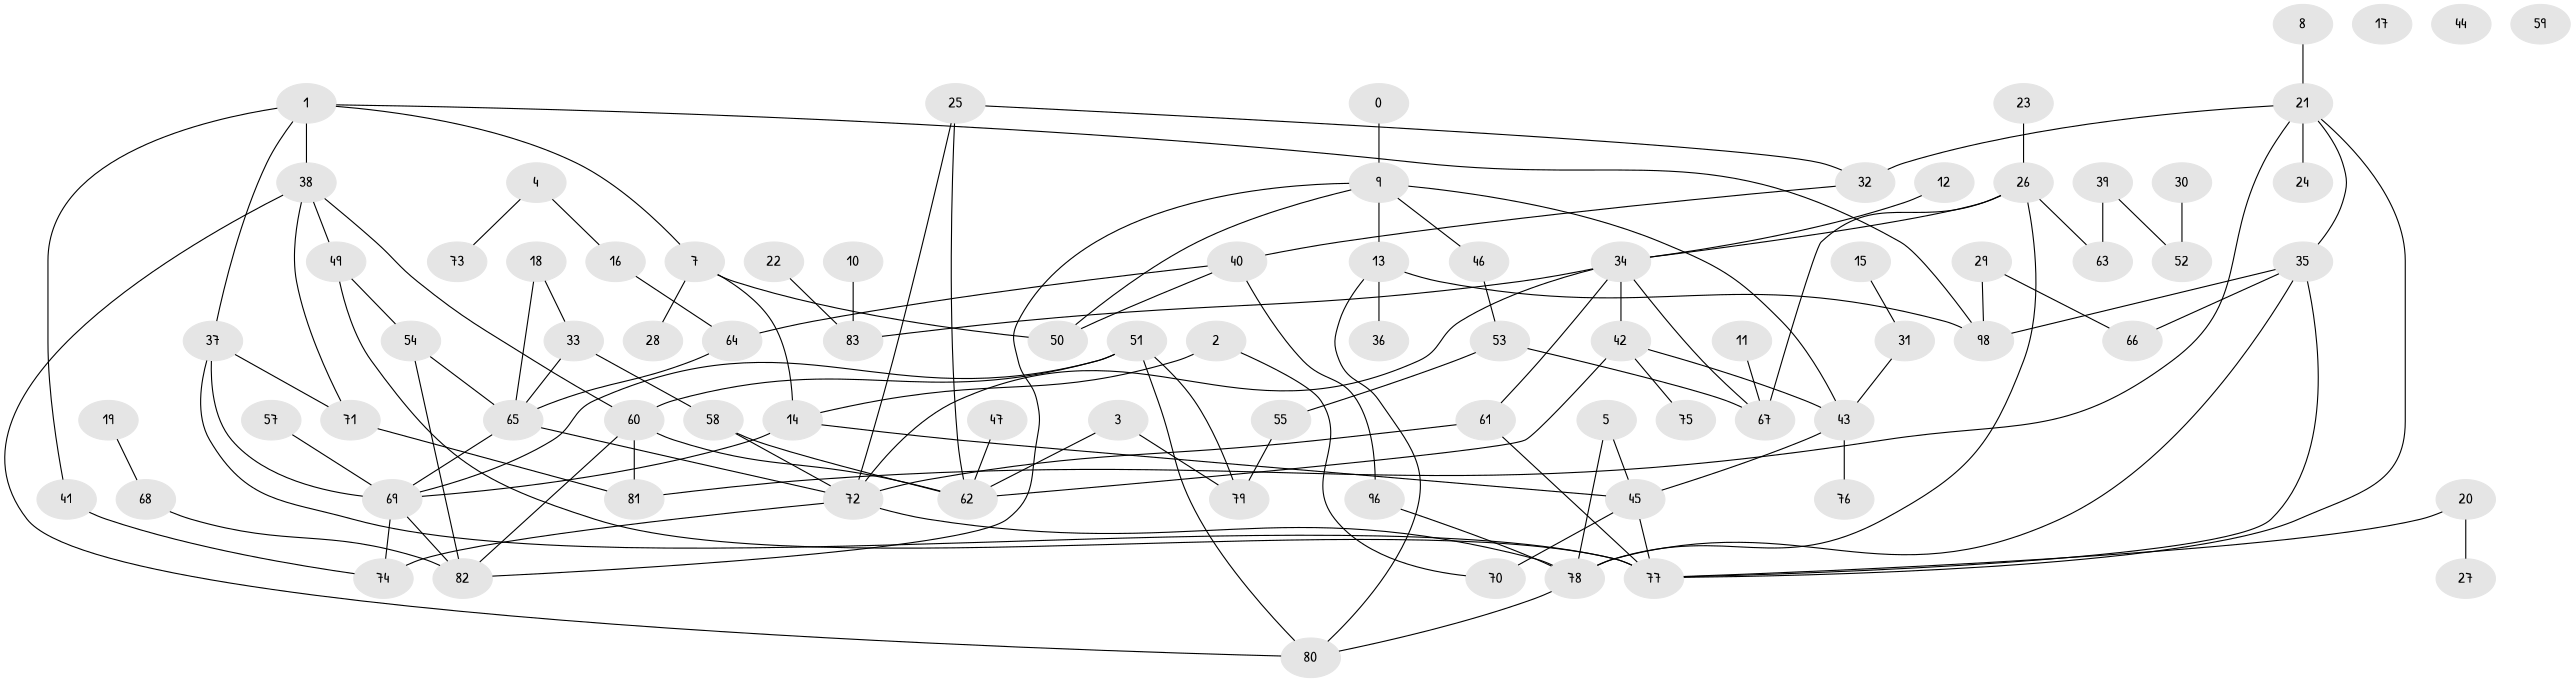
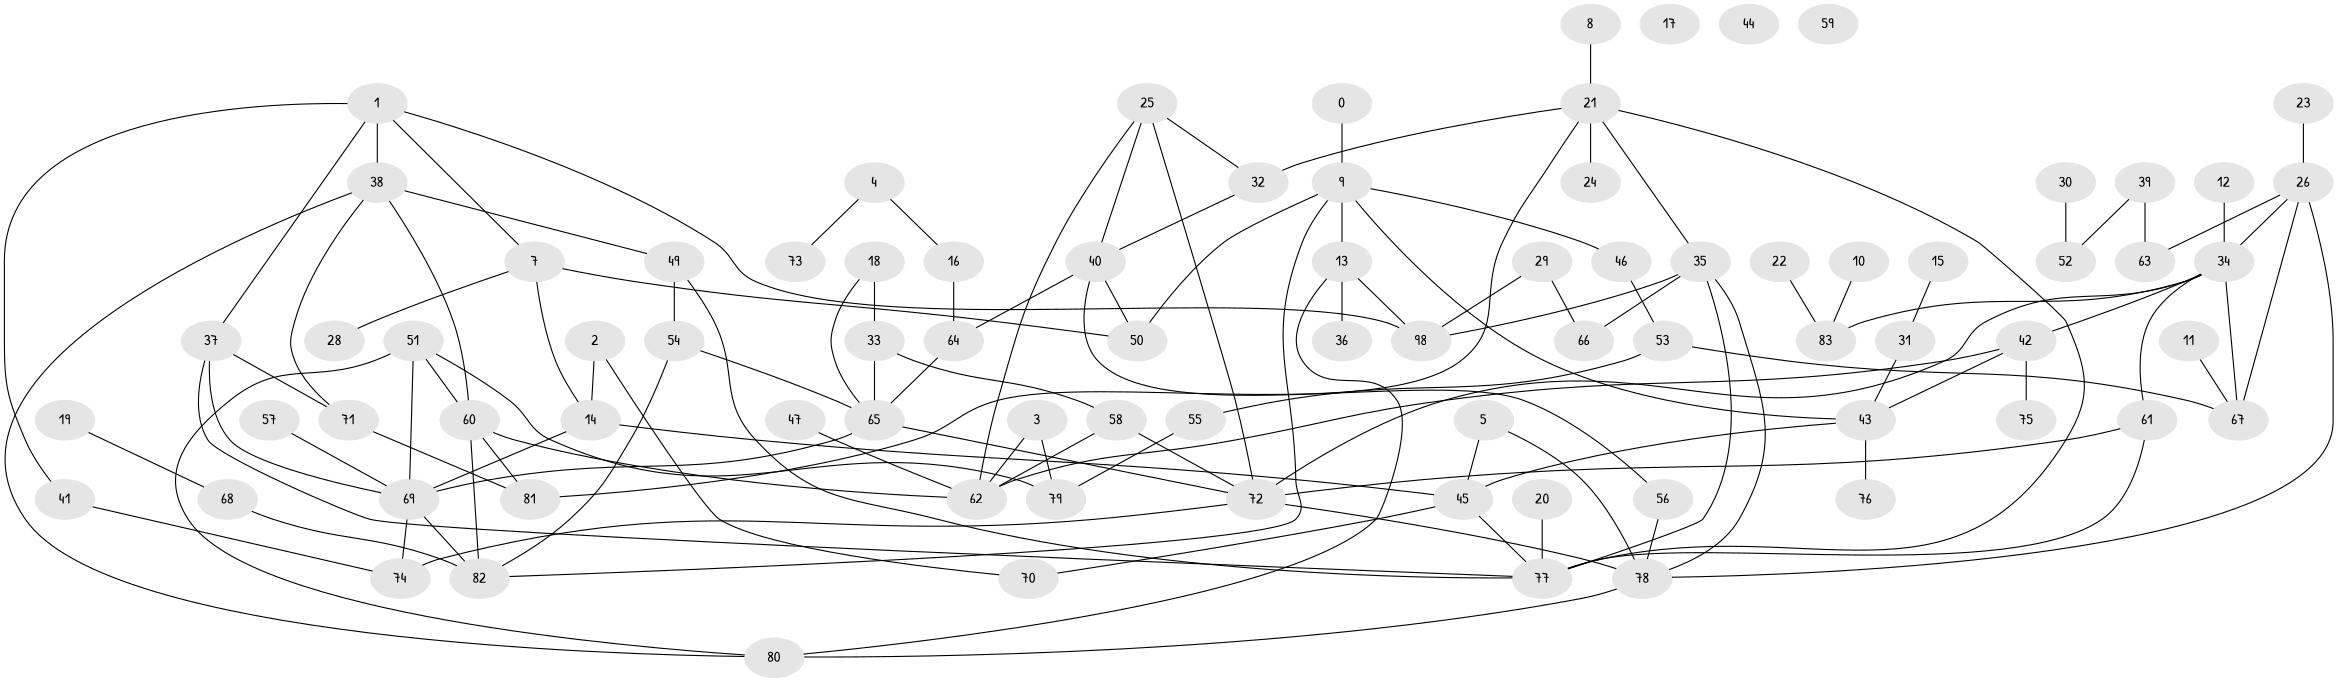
none -> (1121, 183)
(1375, 499) -> (1663, 499)
(2466, 579) -> none
